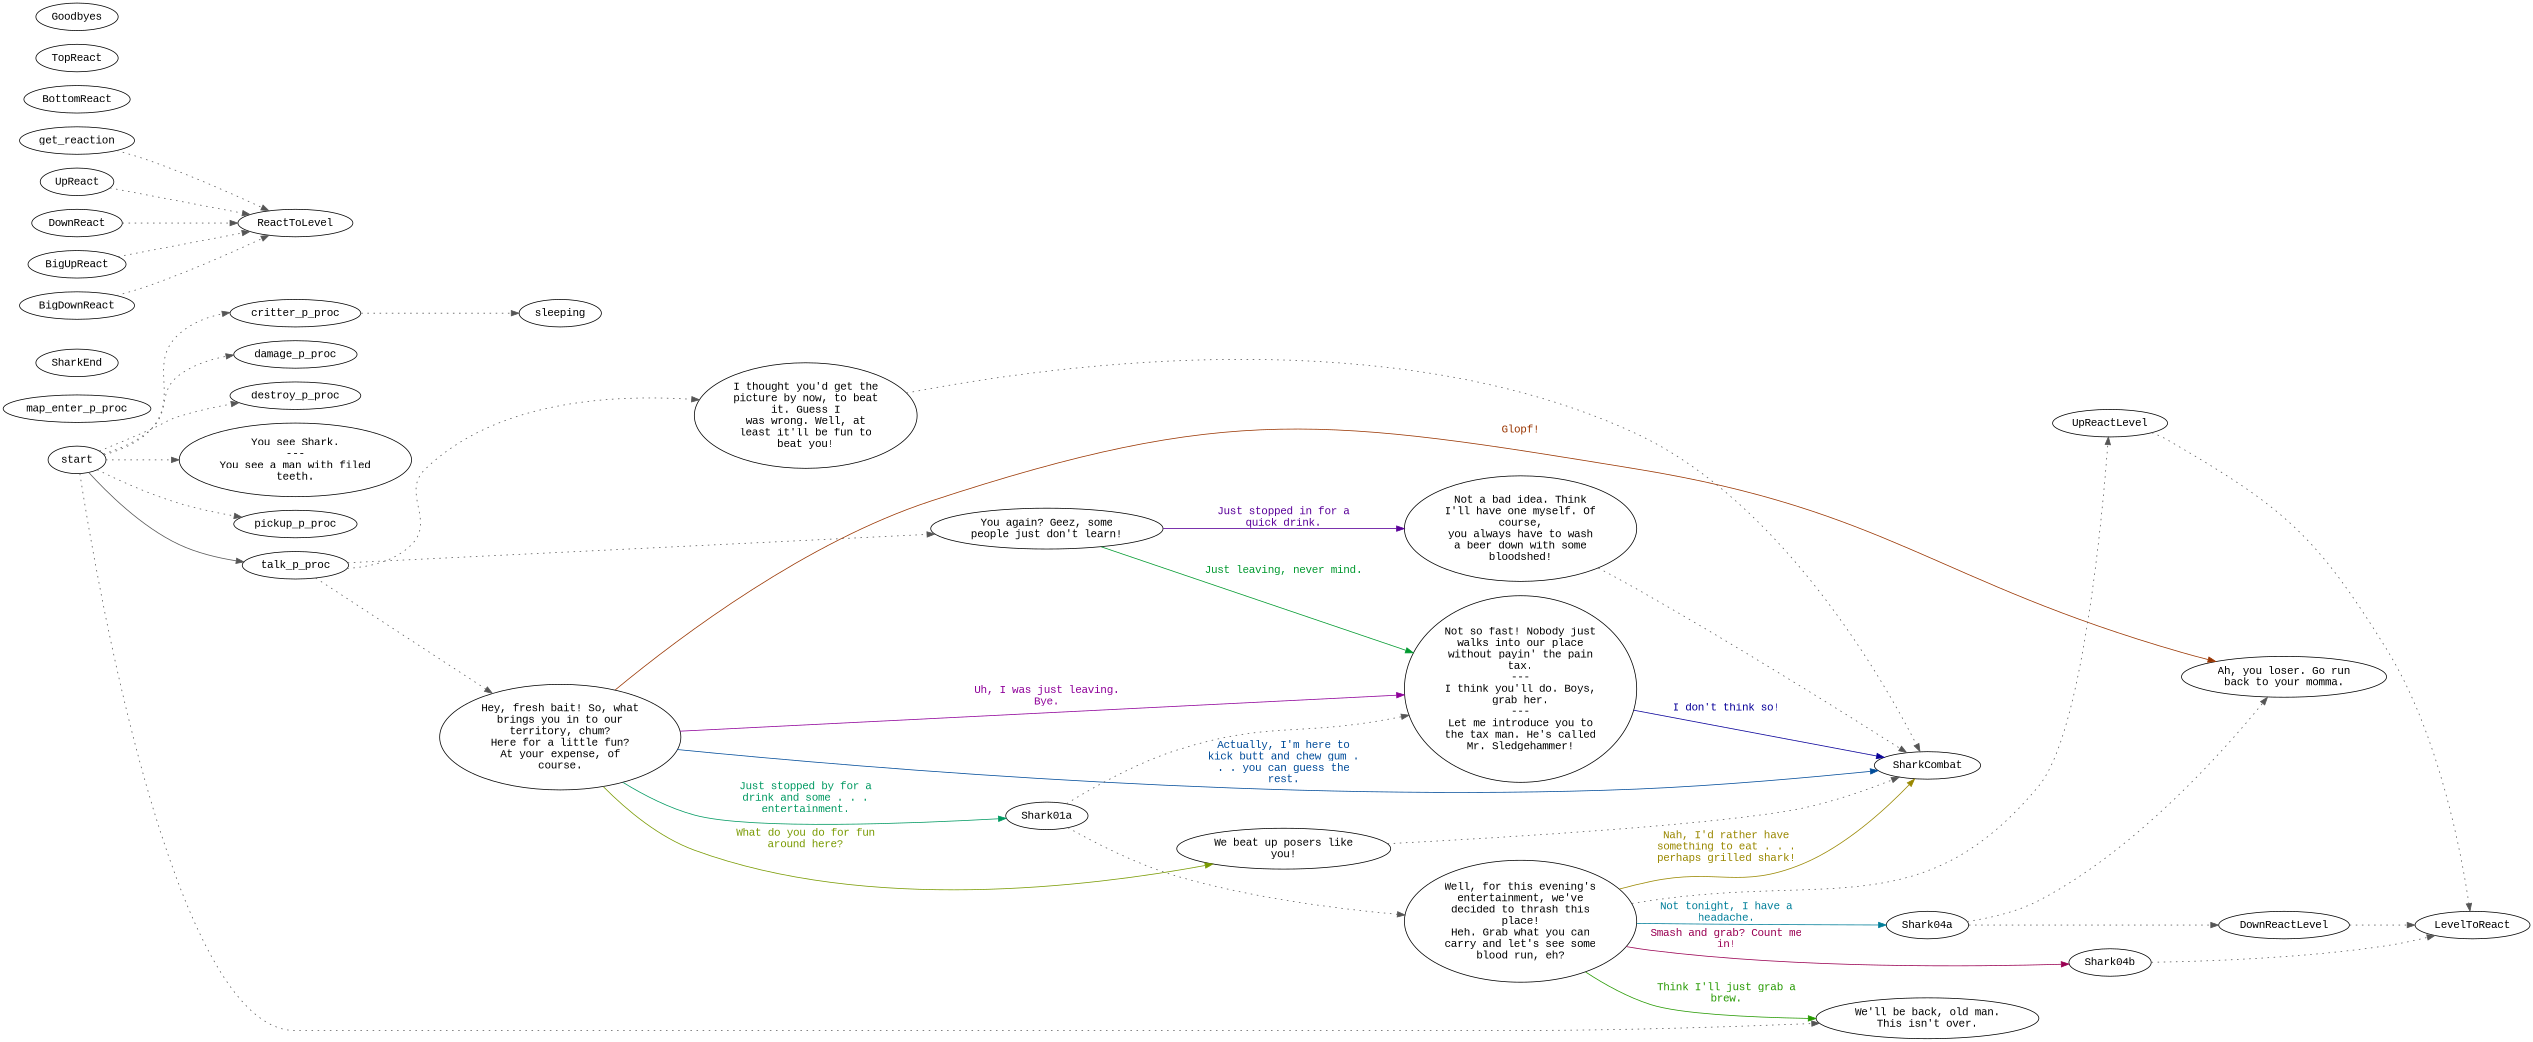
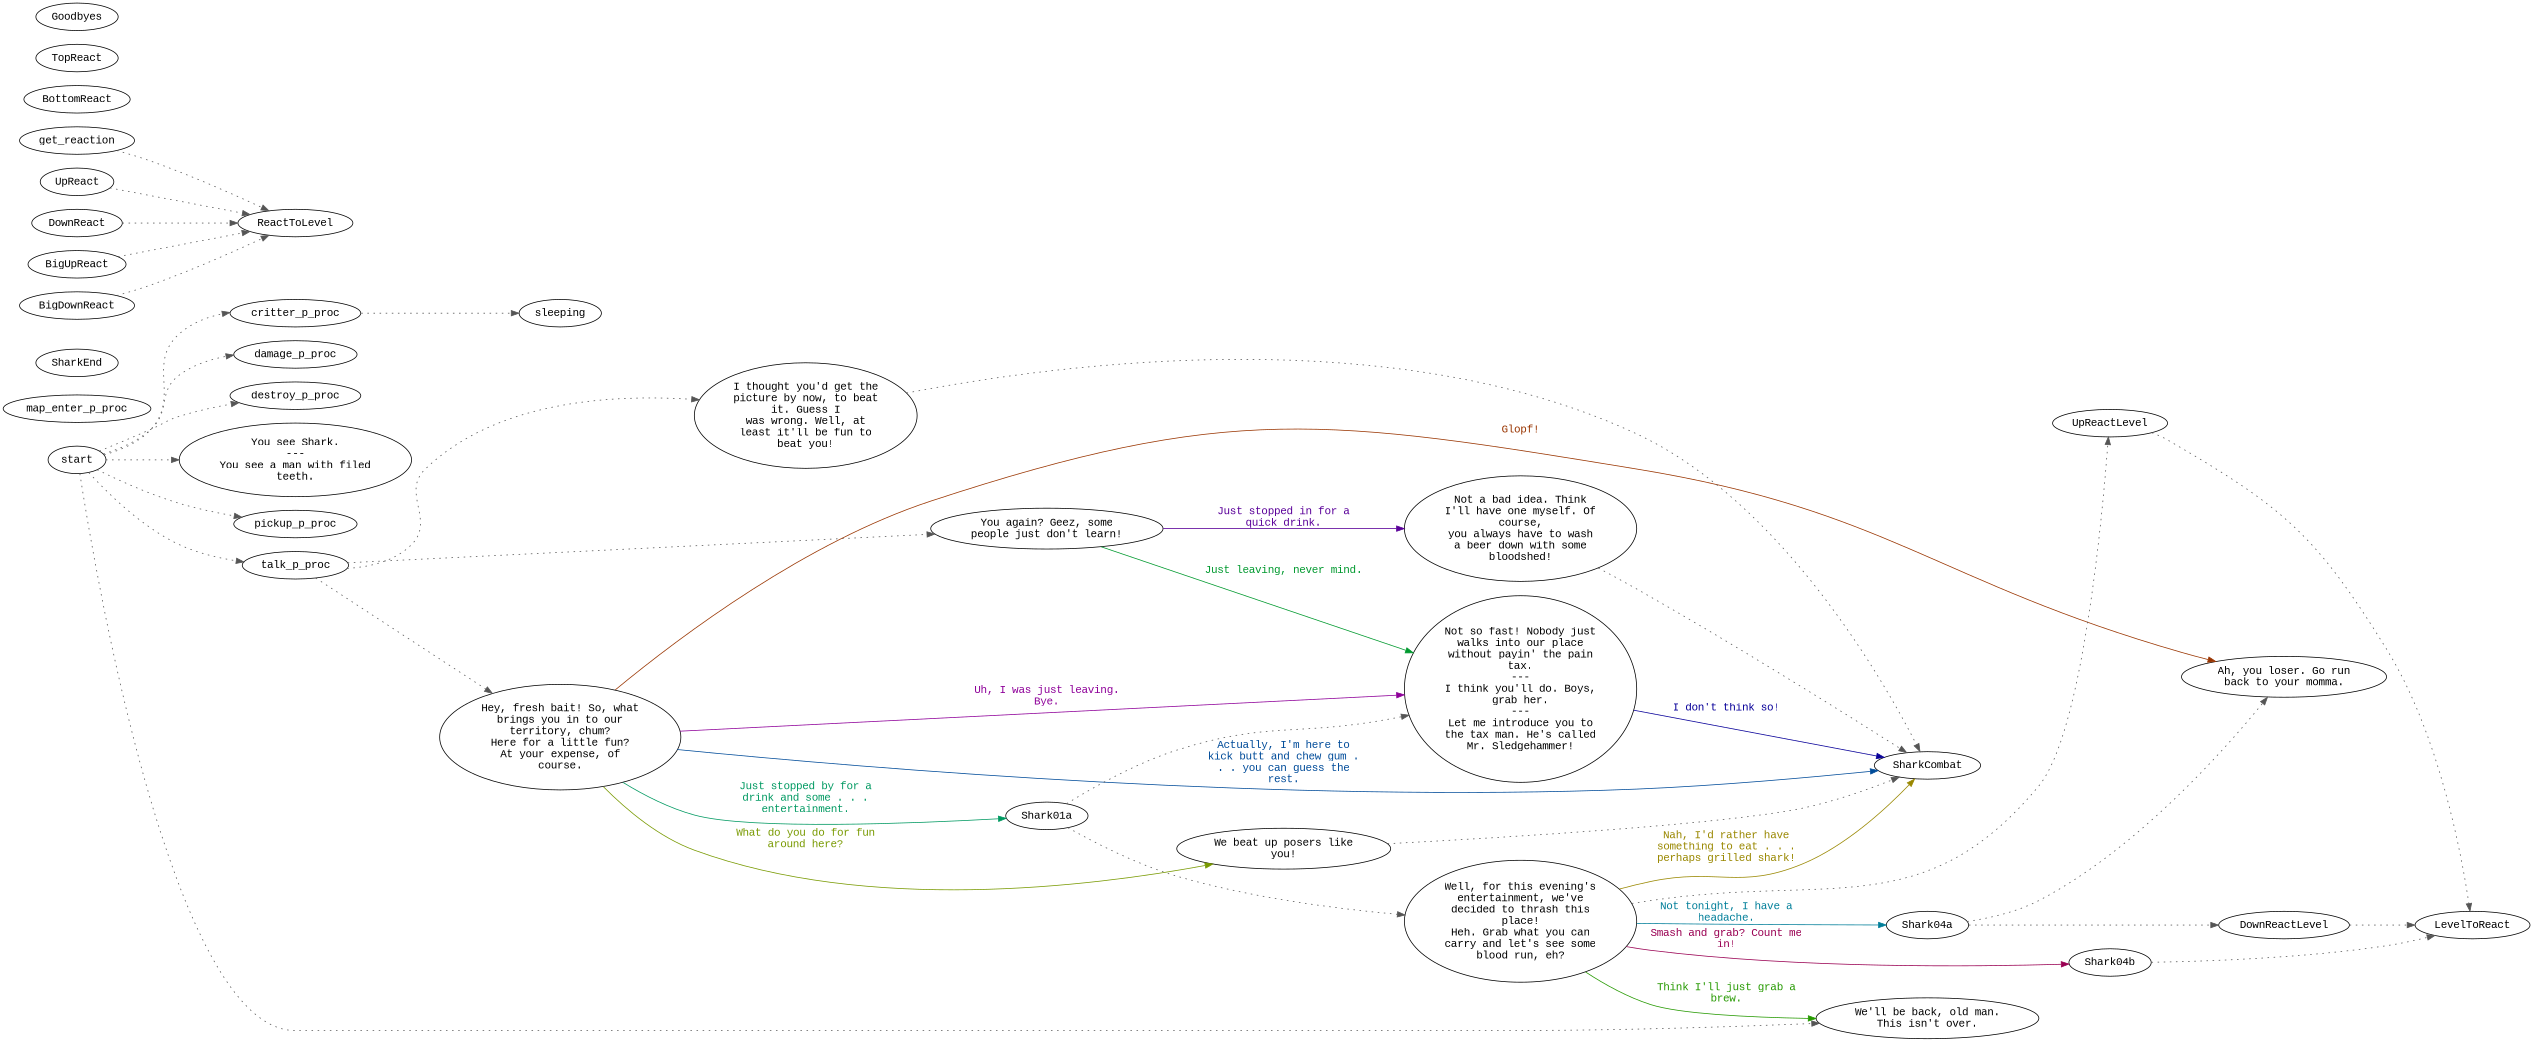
(155, 531) -> (155, 531)
